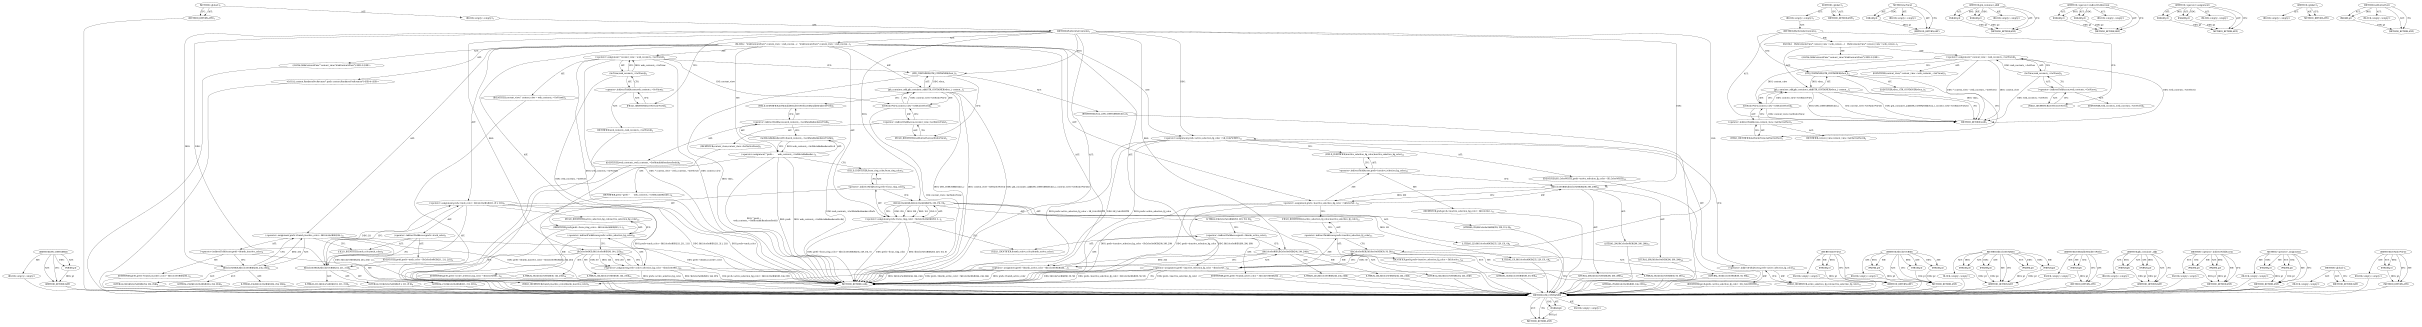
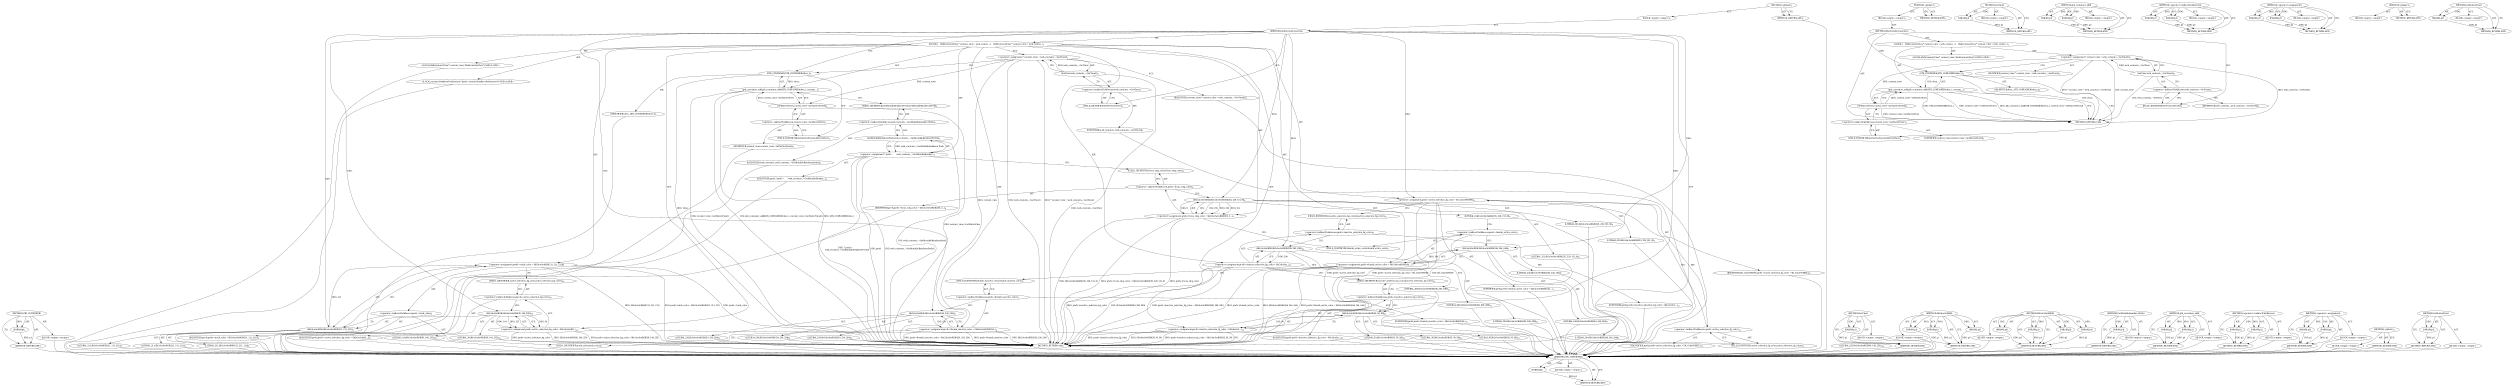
(1385, 228) -> (1537, 224)
none -> (990, 289)
